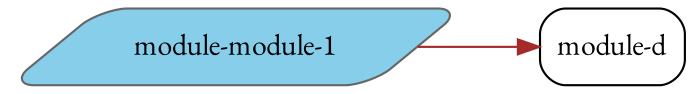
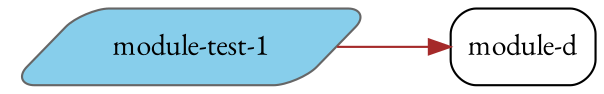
(236, 47) -> (191, 47)
